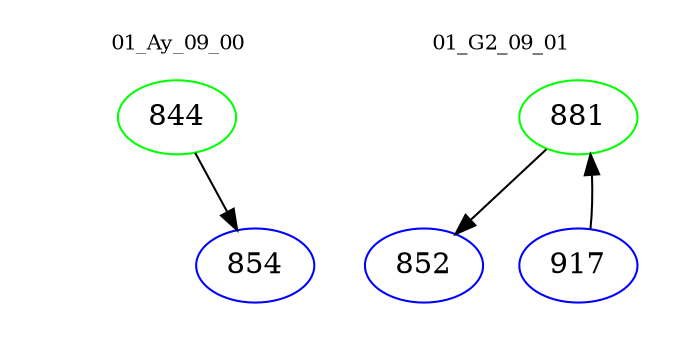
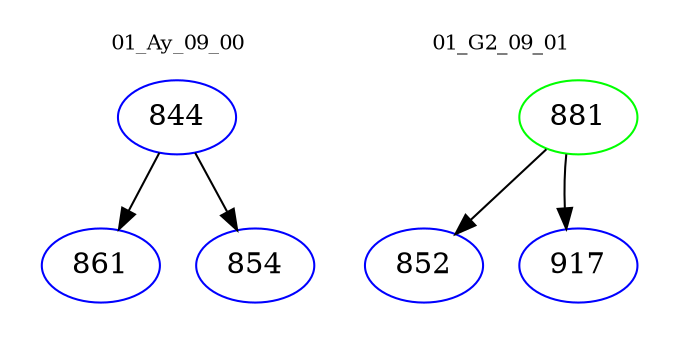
(177, 117) -> (177, 117)
(592, 202) -> (565, 181)
none -> (101, 266)
